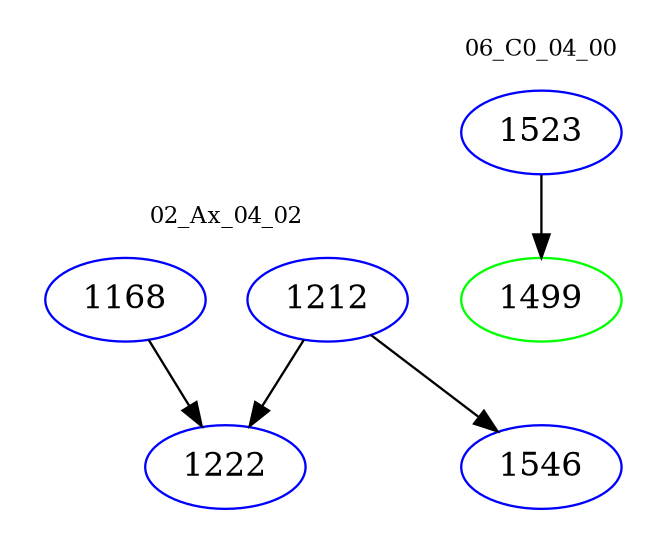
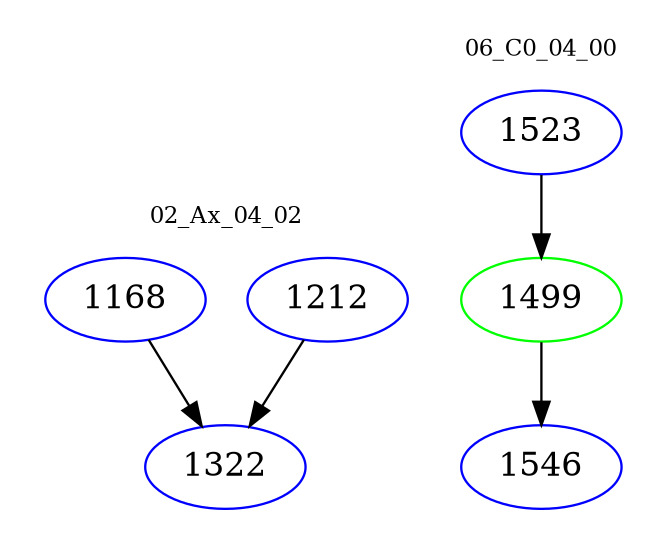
(411, 366) -> (541, 372)
(225, 467) -> (225, 467)
